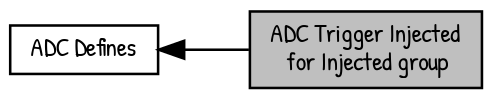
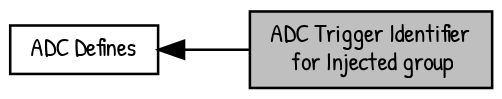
(366, 50) -> (371, 50)
